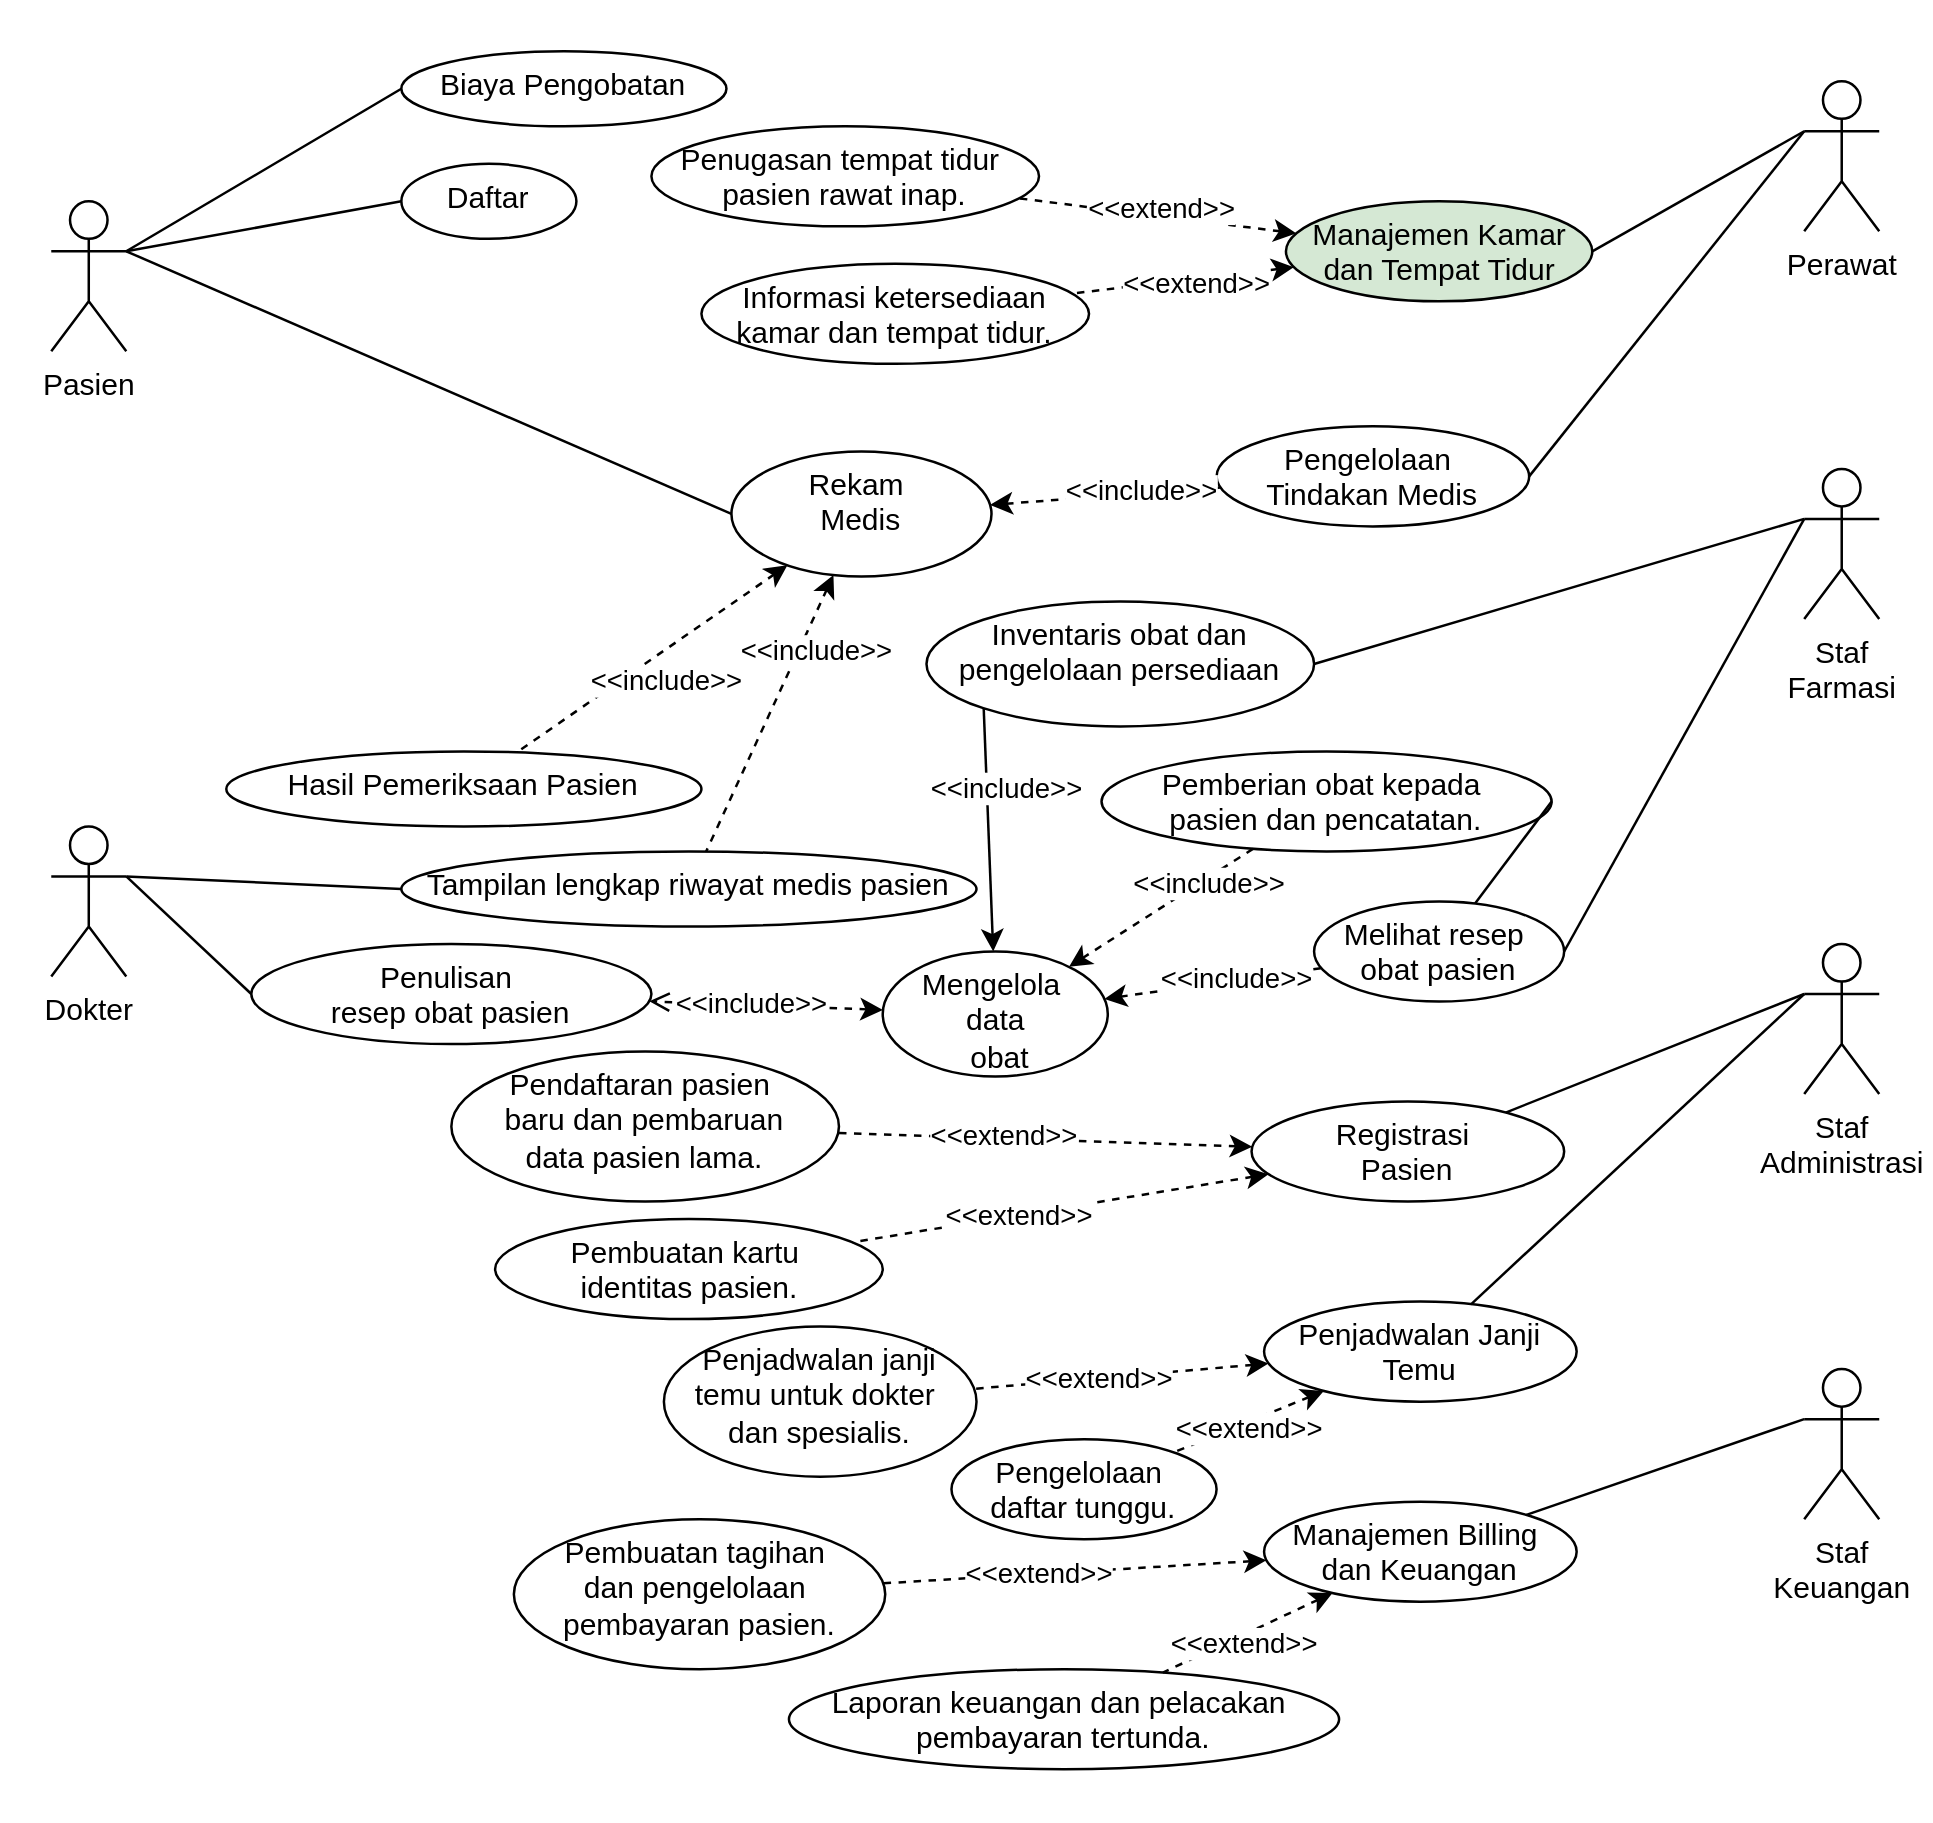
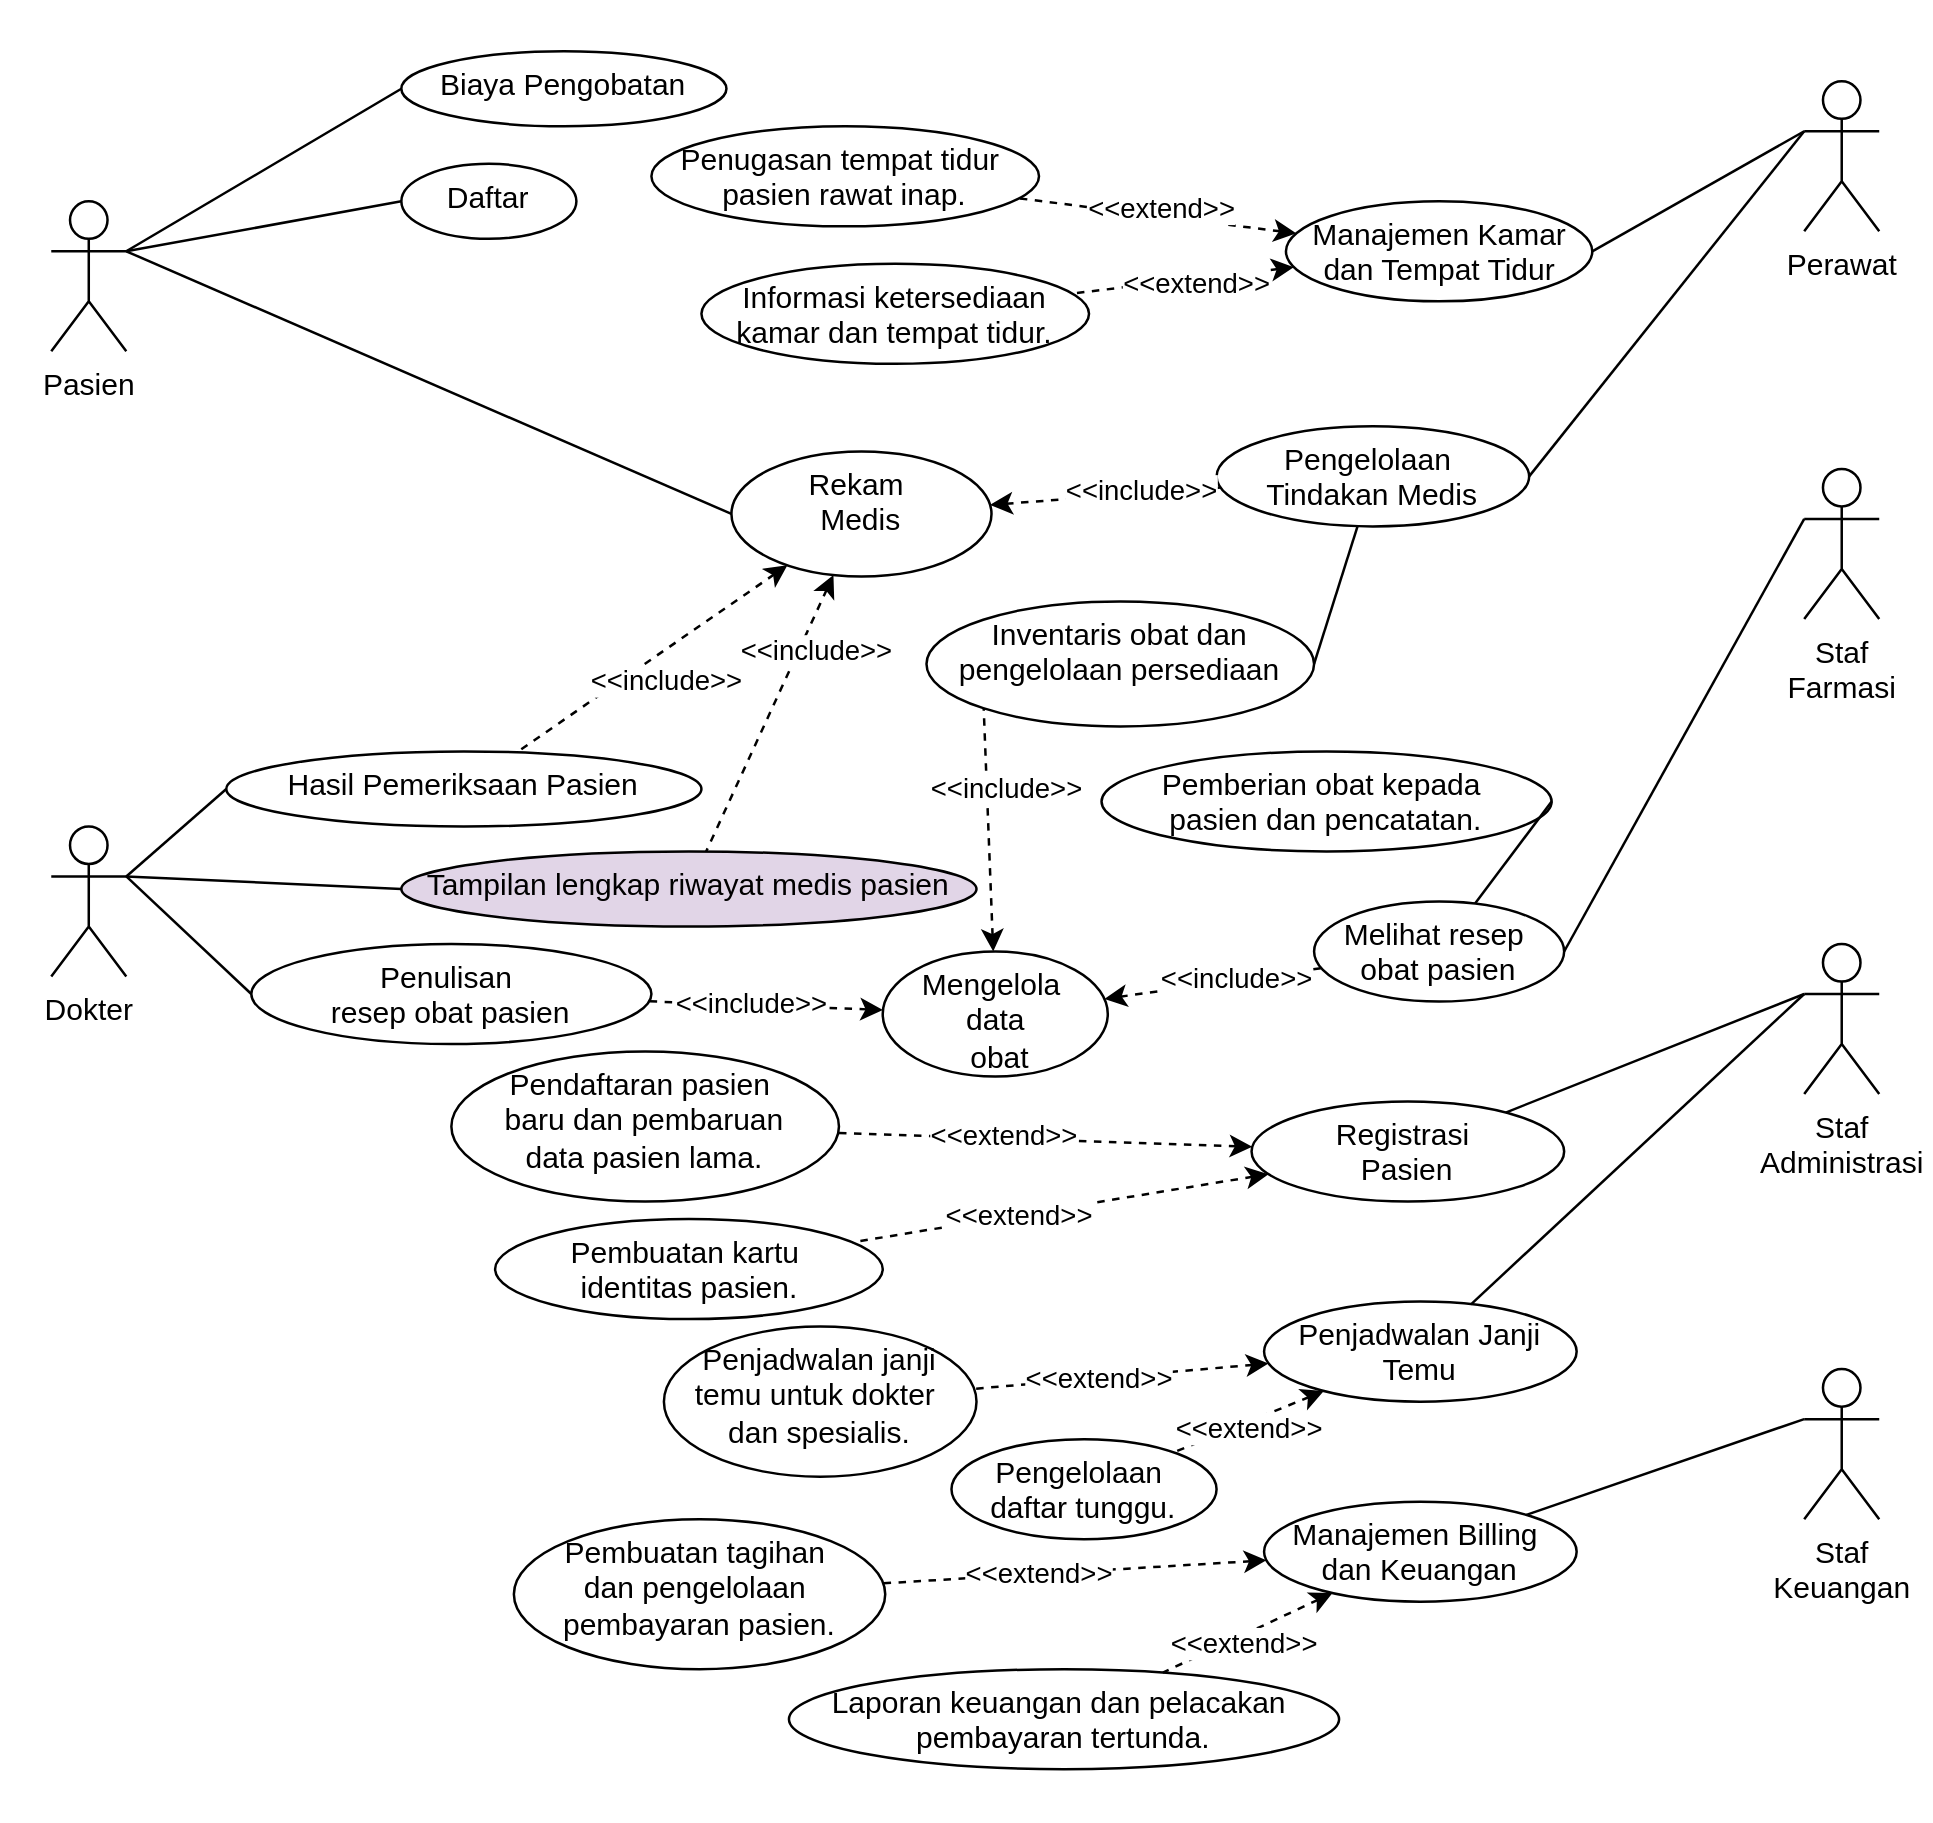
(1439, 251) -> (1439, 251)
(1555, 592) -> (1336, 595)
none -> (179, 830)
(990, 866) -> (990, 866)
(689, 889) -> (689, 889)
(1128, 929) -> none
(658, 1001) -> (656, 1001)
